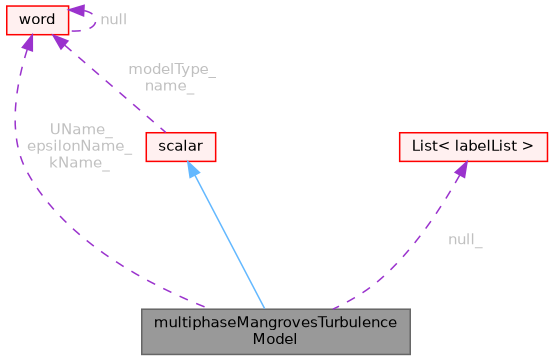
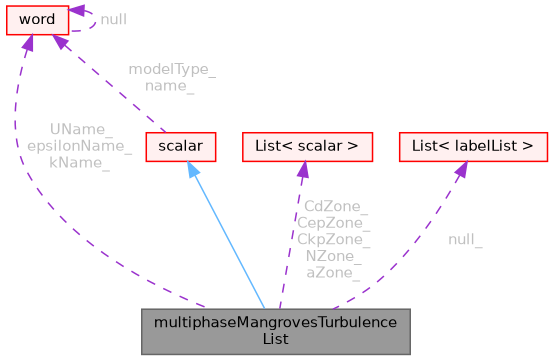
none -> (308, 147)
(276, 332) -> (276, 332)
